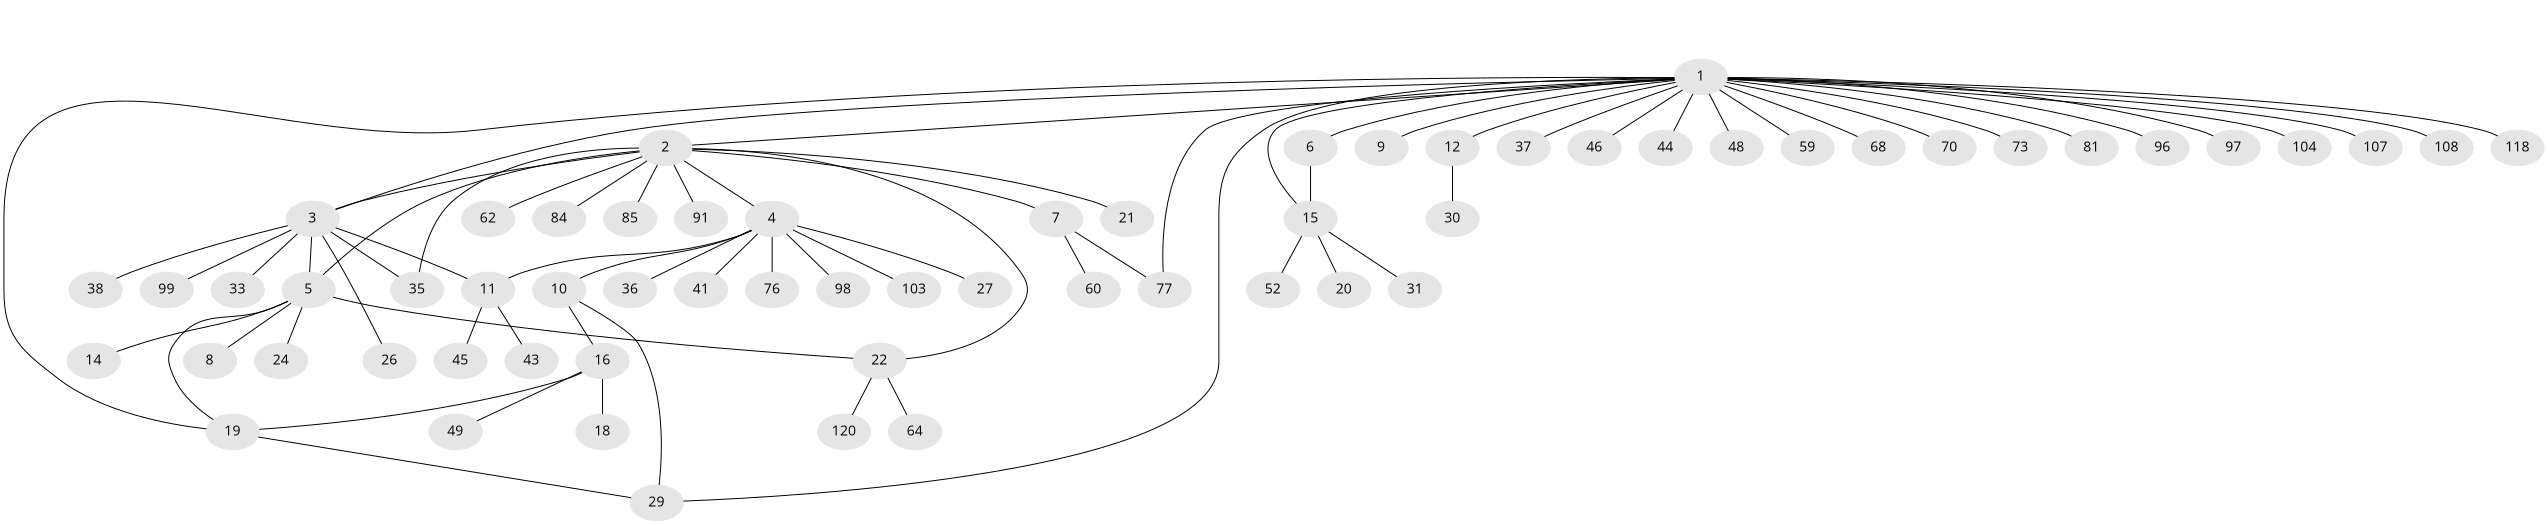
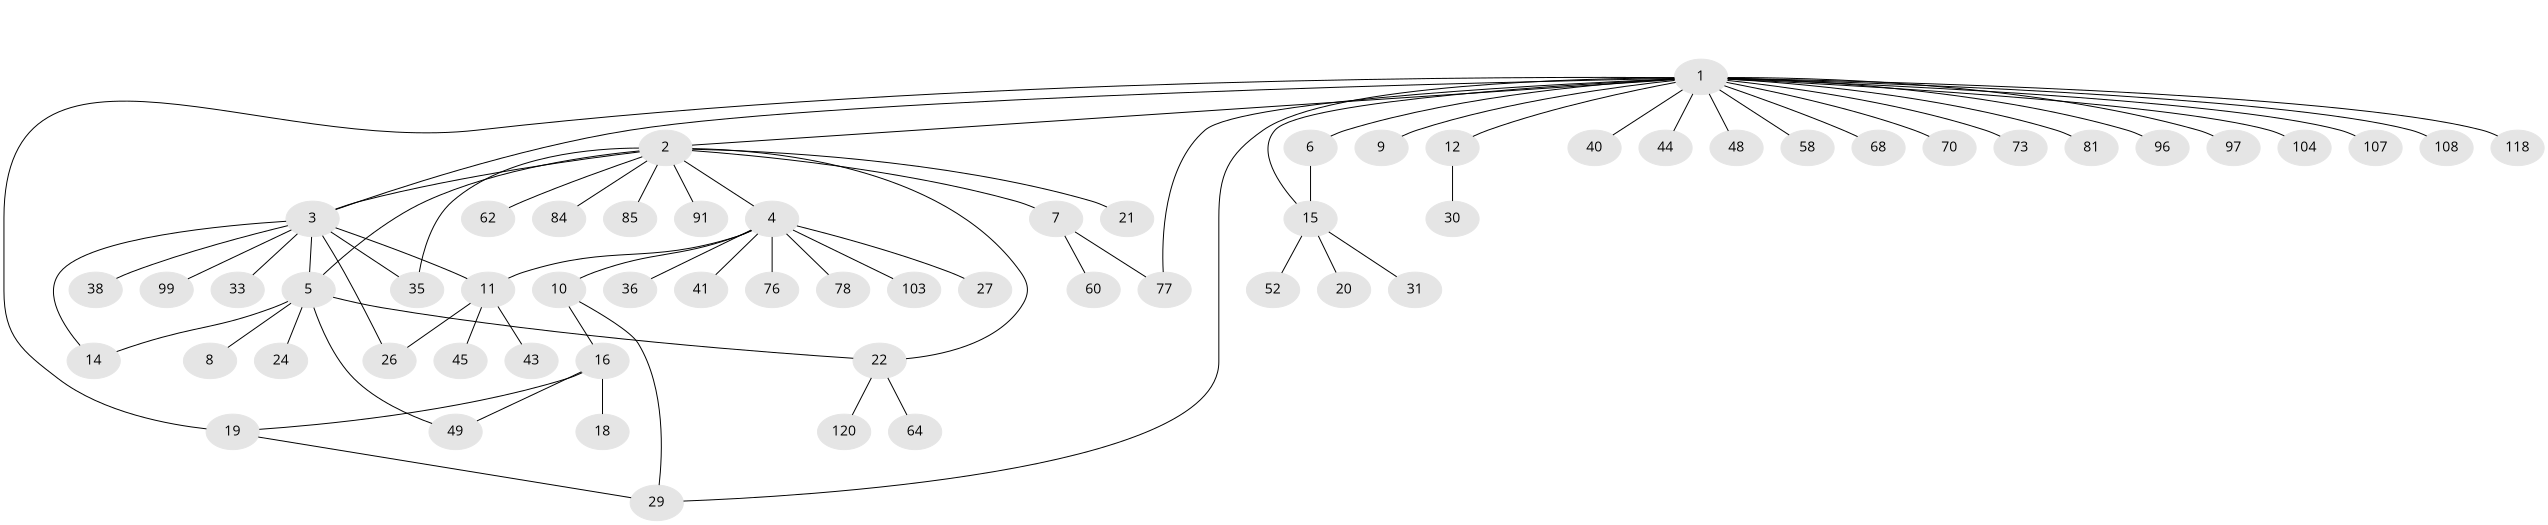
(1524, 148) -> none
(1595, 148) -> (1595, 148)
(1808, 148) -> (1808, 148)
none -> (129, 242)
(843, 290) -> (843, 290)
none -> (439, 325)
(177, 340) -> (357, 381)
